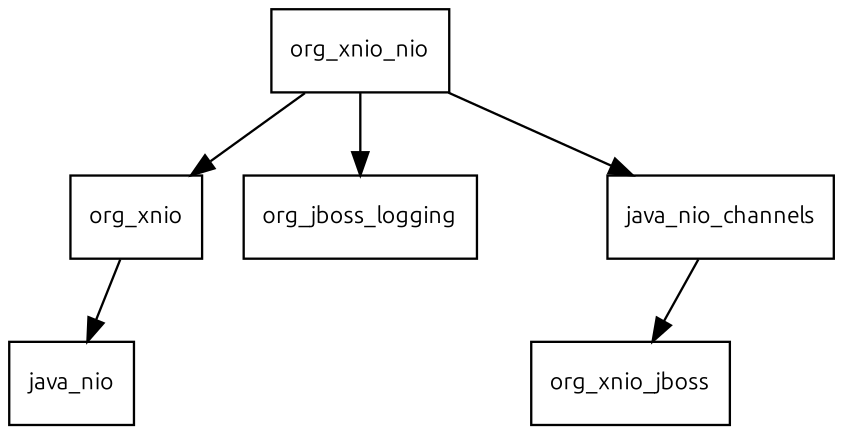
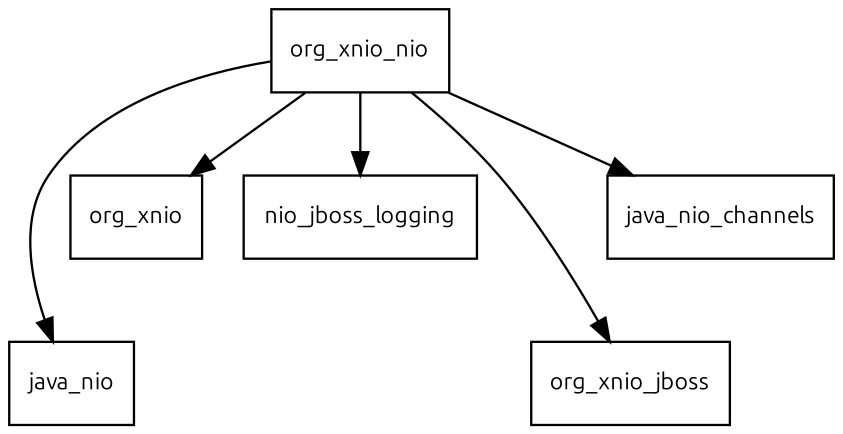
(360, 217) -> (360, 217)
(108, 290) -> (85, 136)
(681, 290) -> (517, 197)
